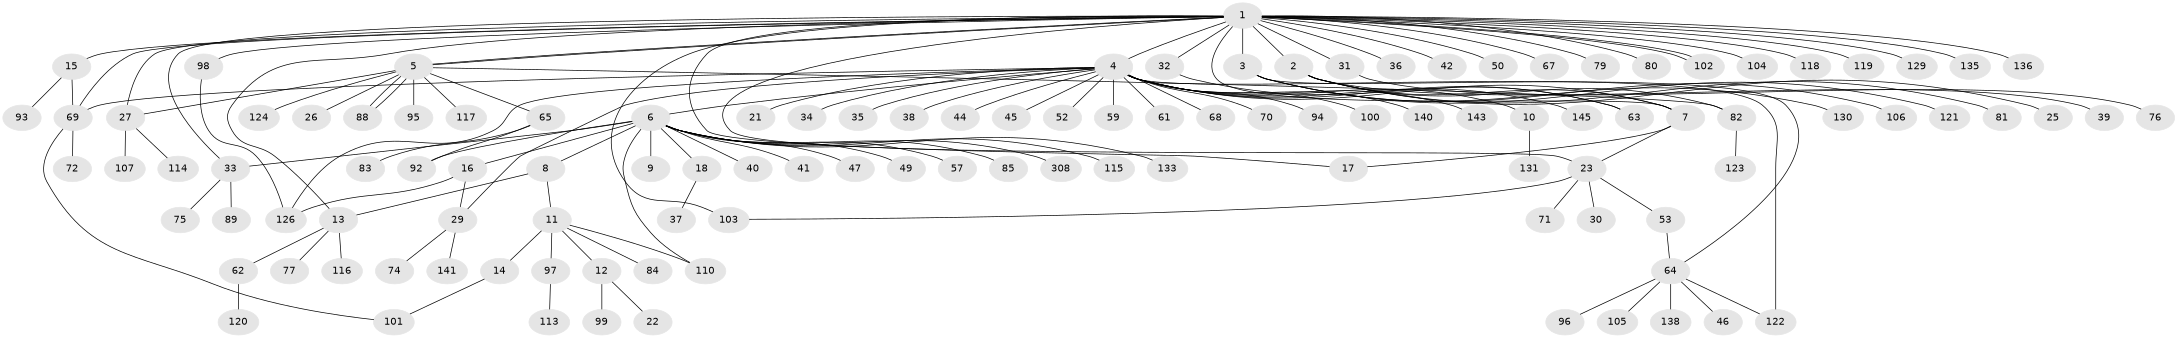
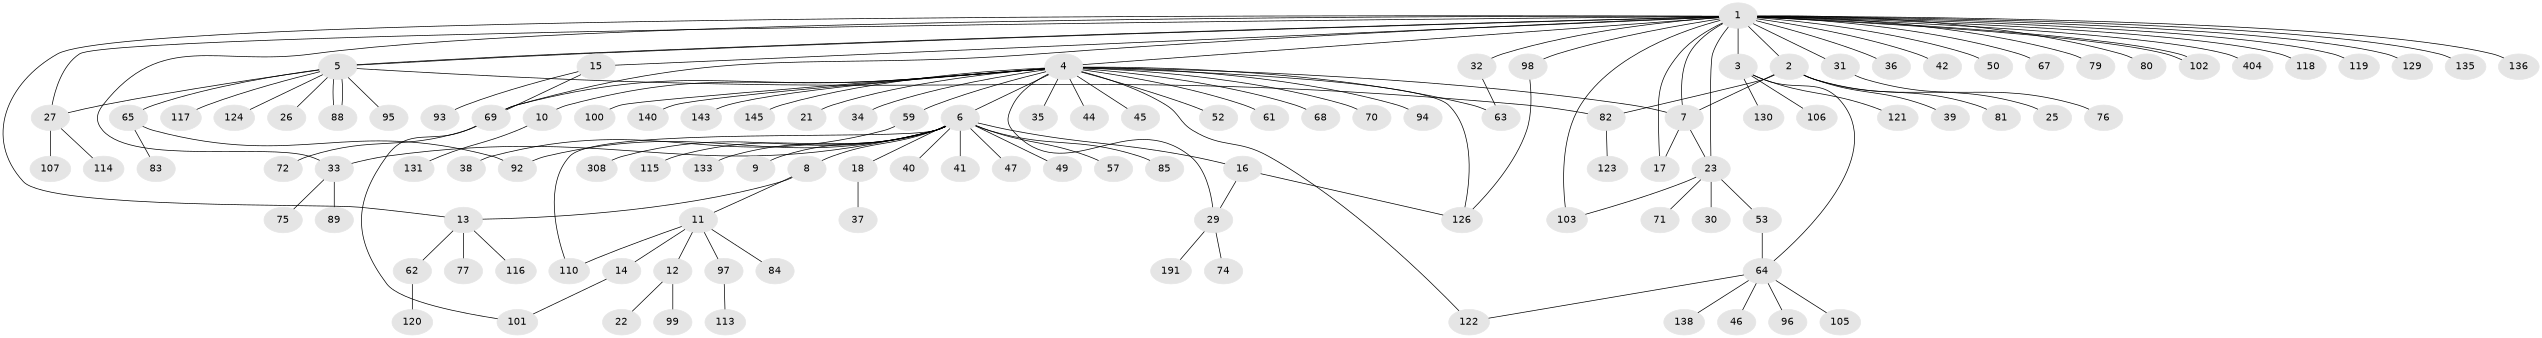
(1757, 67) -> (2253, 67)
(1008, 85) -> (604, 140)
(447, 271) -> (1171, 271)
